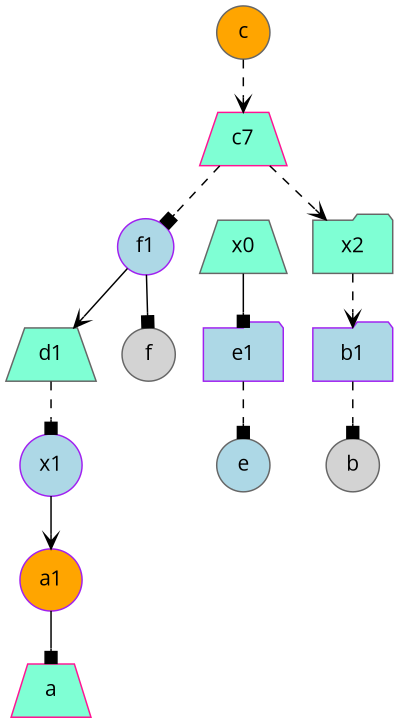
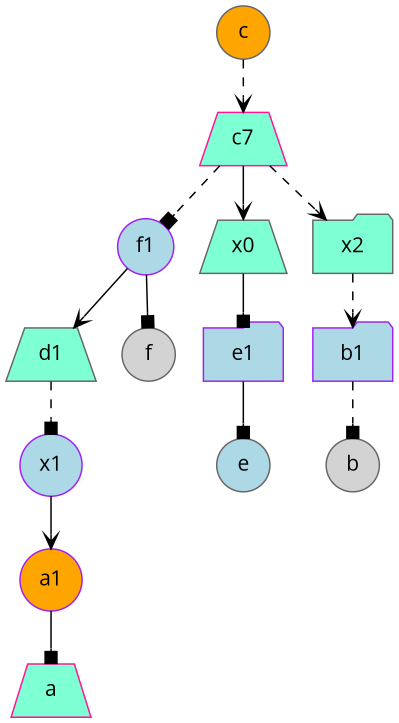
none -> (243, 185)
(243, 402) -> (243, 402)
